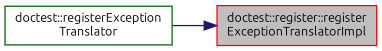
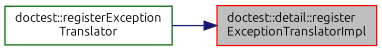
(297, 26) -> (297, 26)
